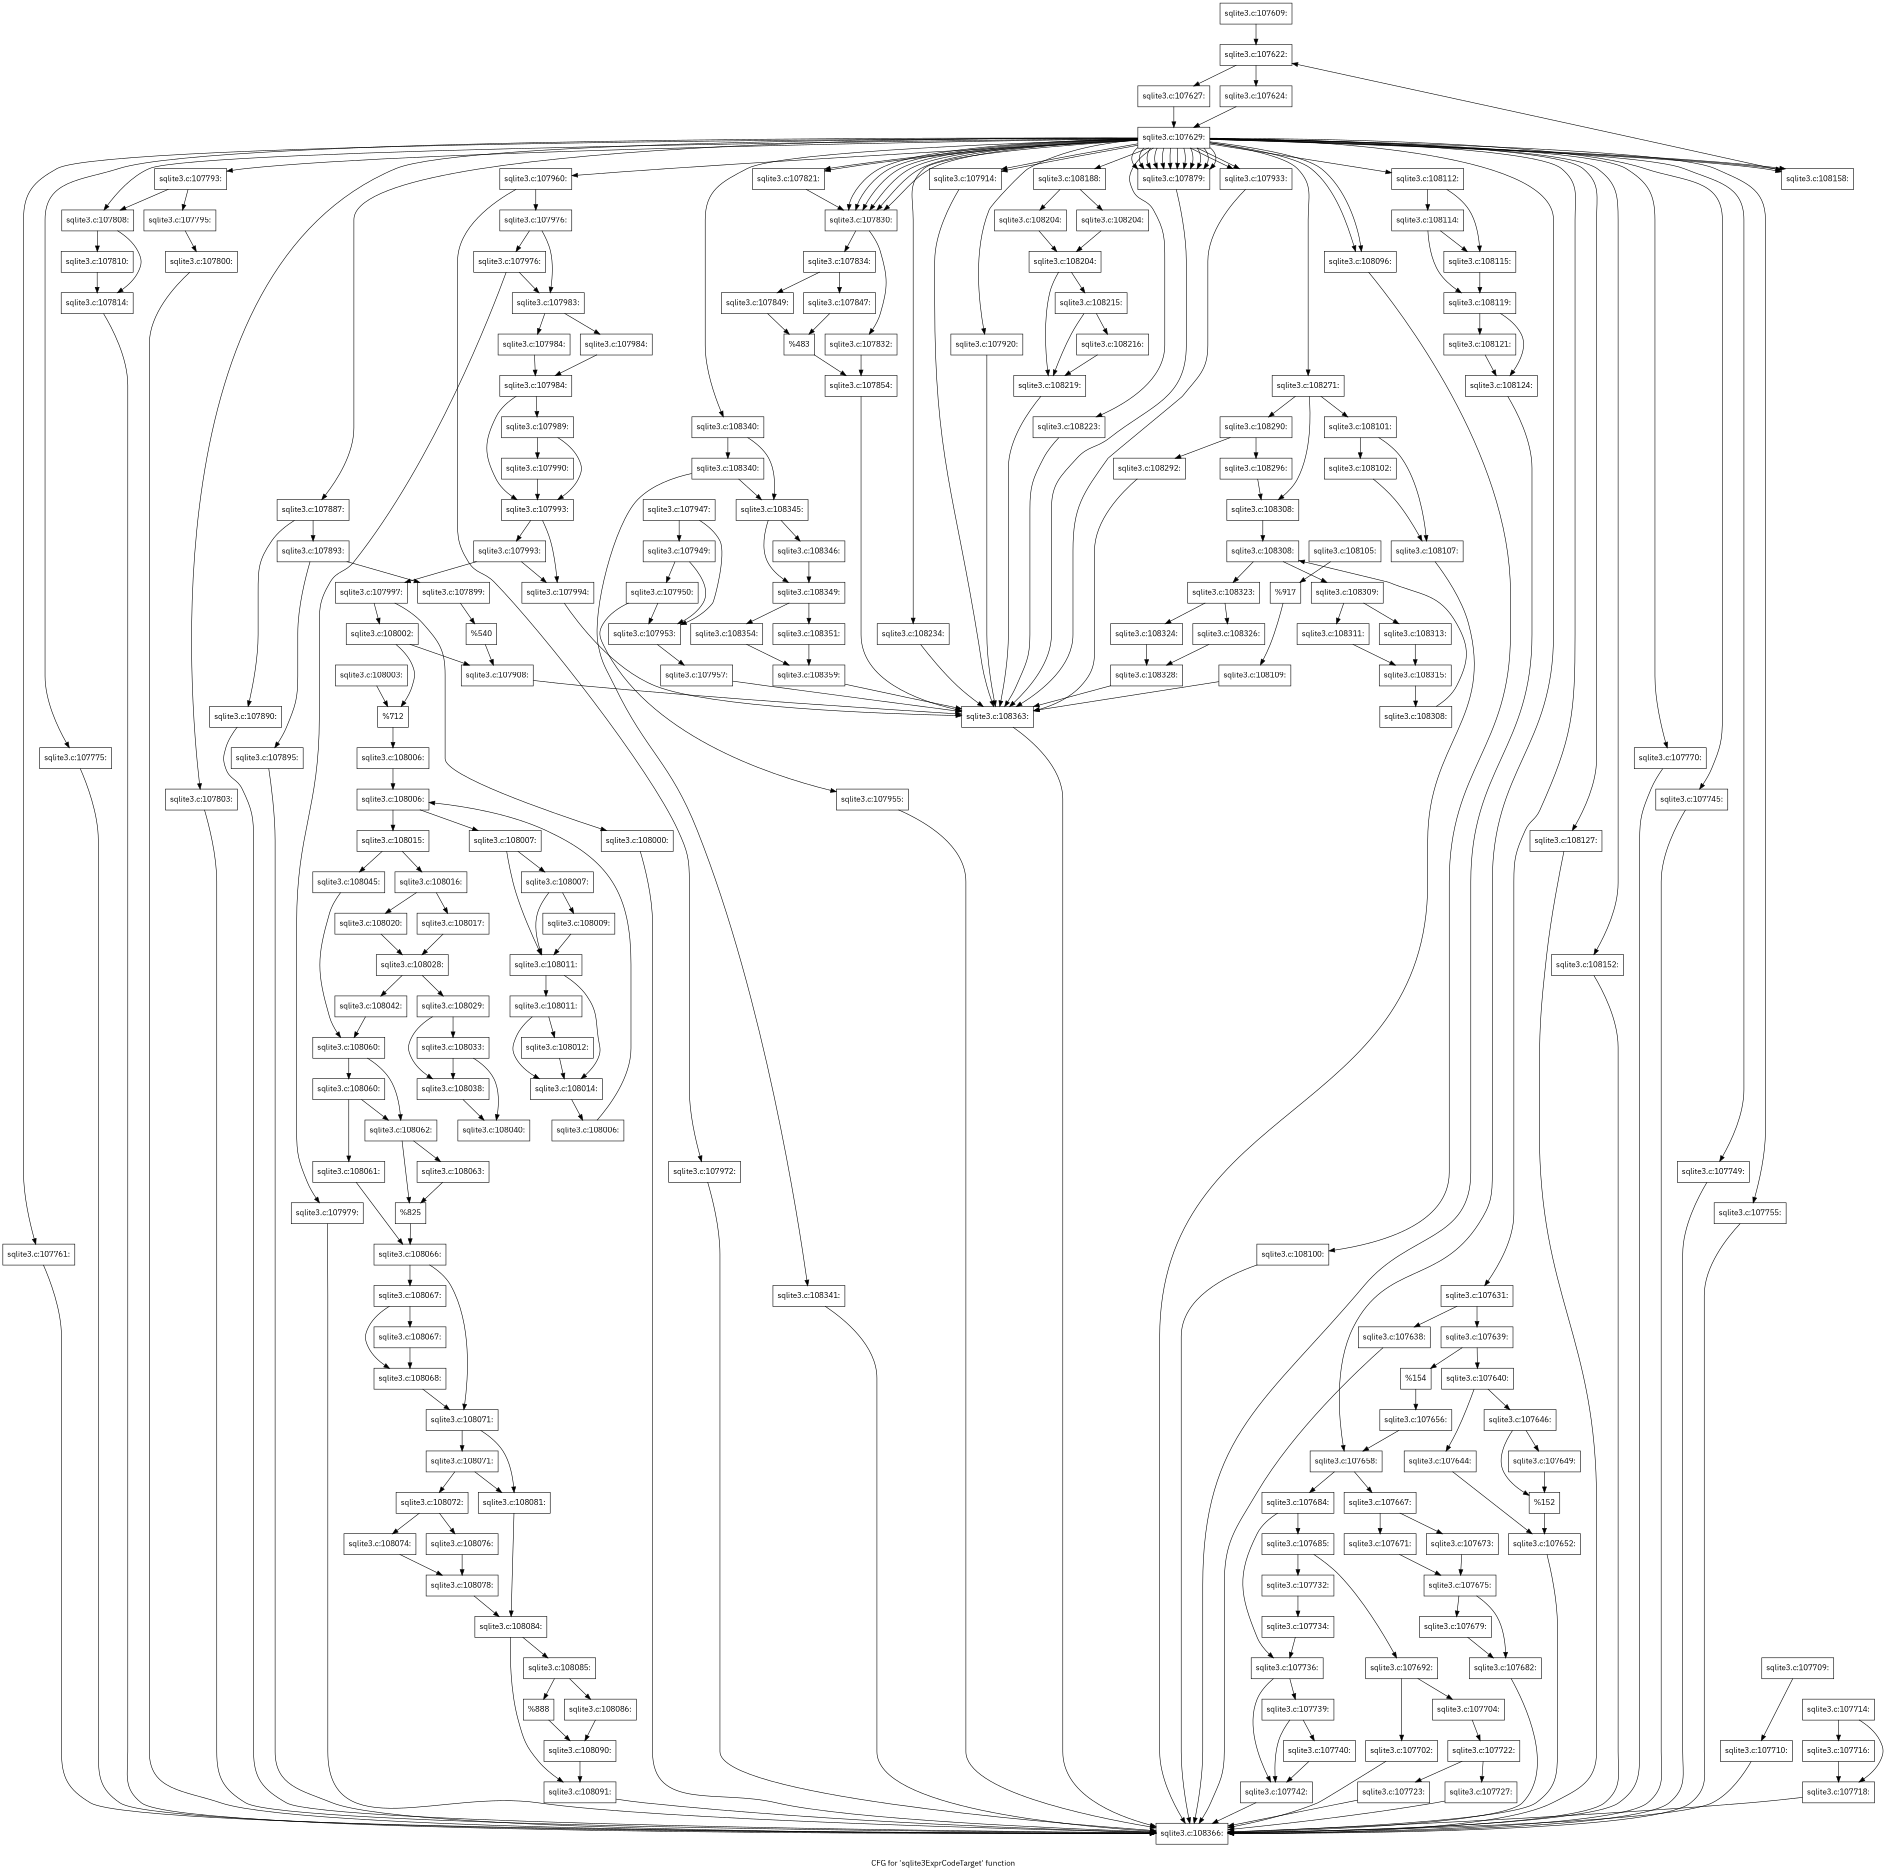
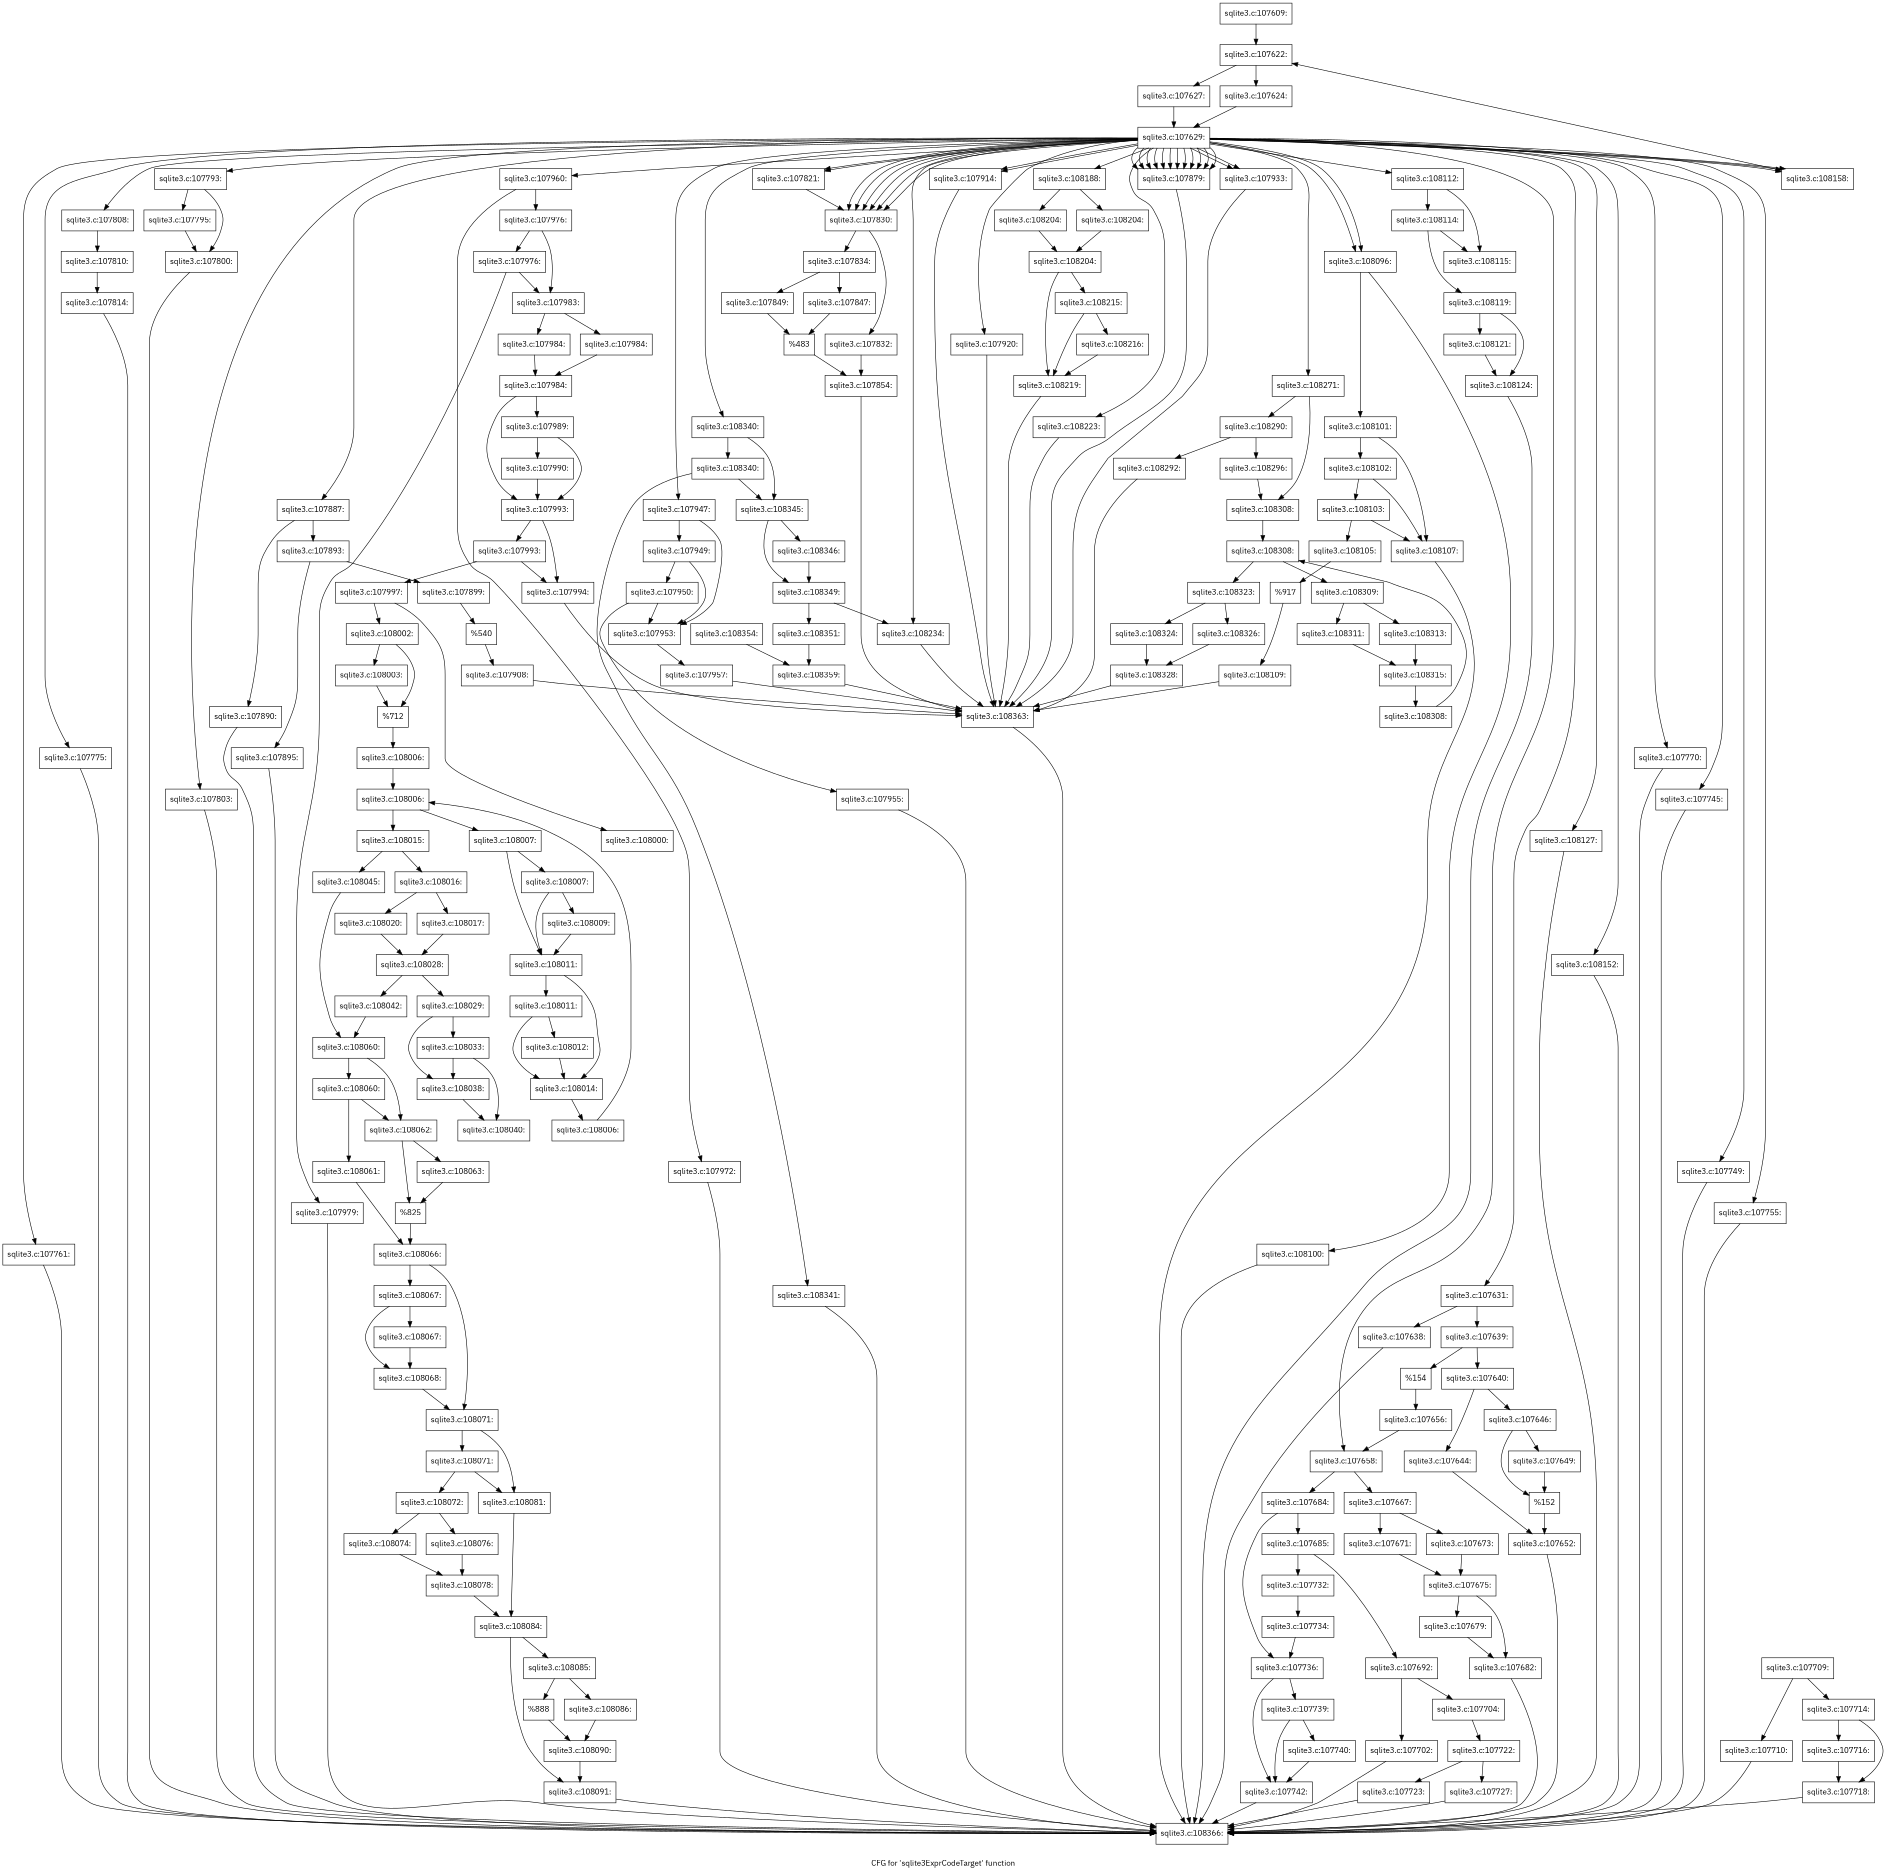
none -> (754, 159)
(147, 199) -> (223, 216)
(141, 259) -> none
(1480, 280) -> none
(1332, 405) -> (1360, 342)
none -> (1353, 510)
(770, 612) -> (857, 612)
(437, 654) -> (378, 652)
(653, 1563) -> none
none -> (1816, 1687)
